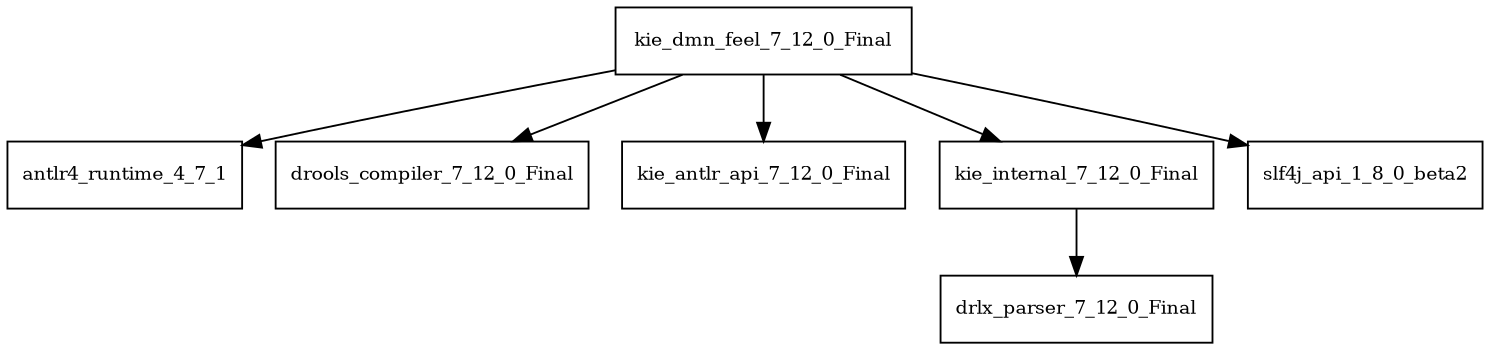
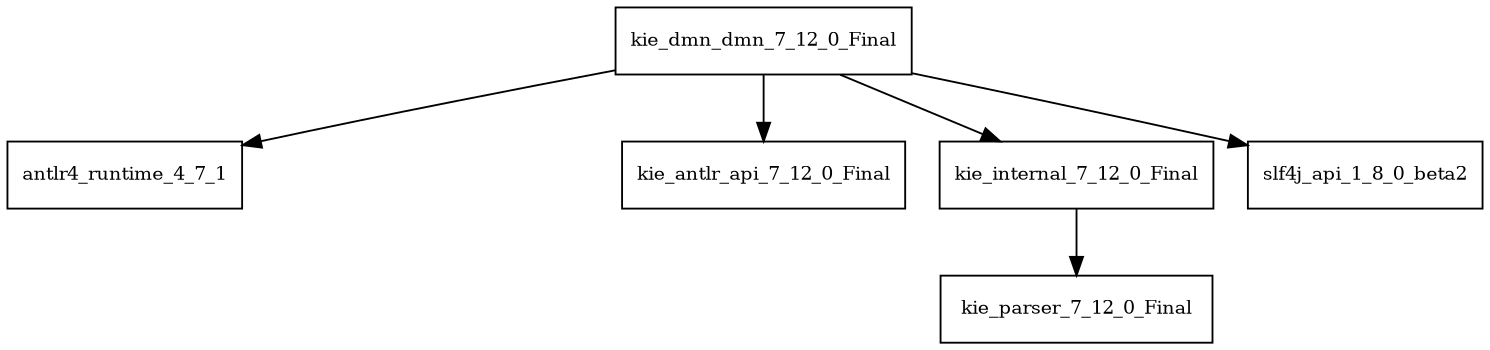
(764, 41) -> (764, 41)
(432, 175) -> none
(1077, 309) -> (1077, 309)
